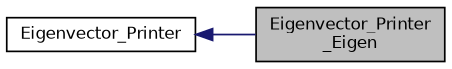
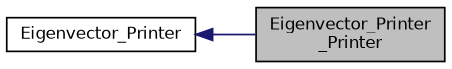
(350, 35) -> (350, 35)
